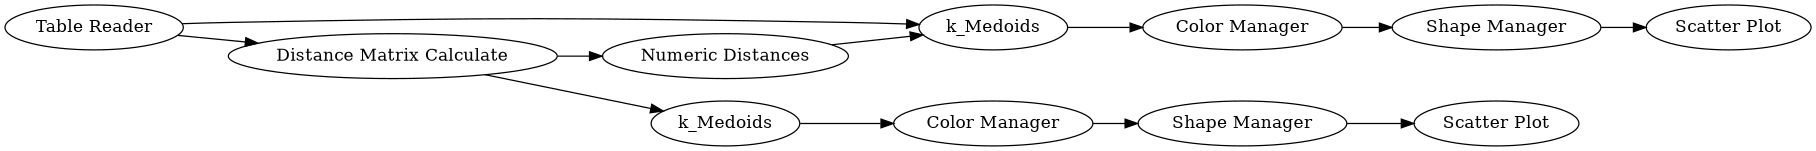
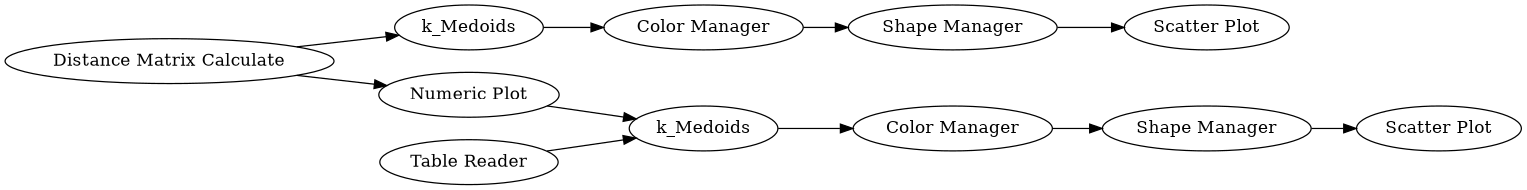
(212, 39) -> none
(725, 56) -> (469, 95)
